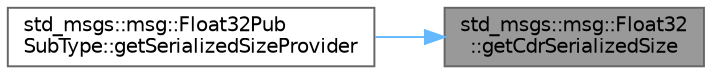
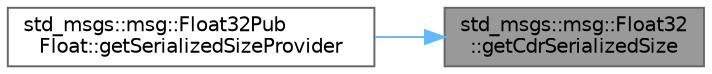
(191, 37) -> (191, 37)
